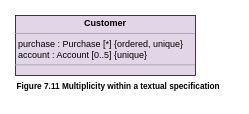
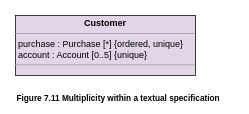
(124, 87) -> (124, 98)
